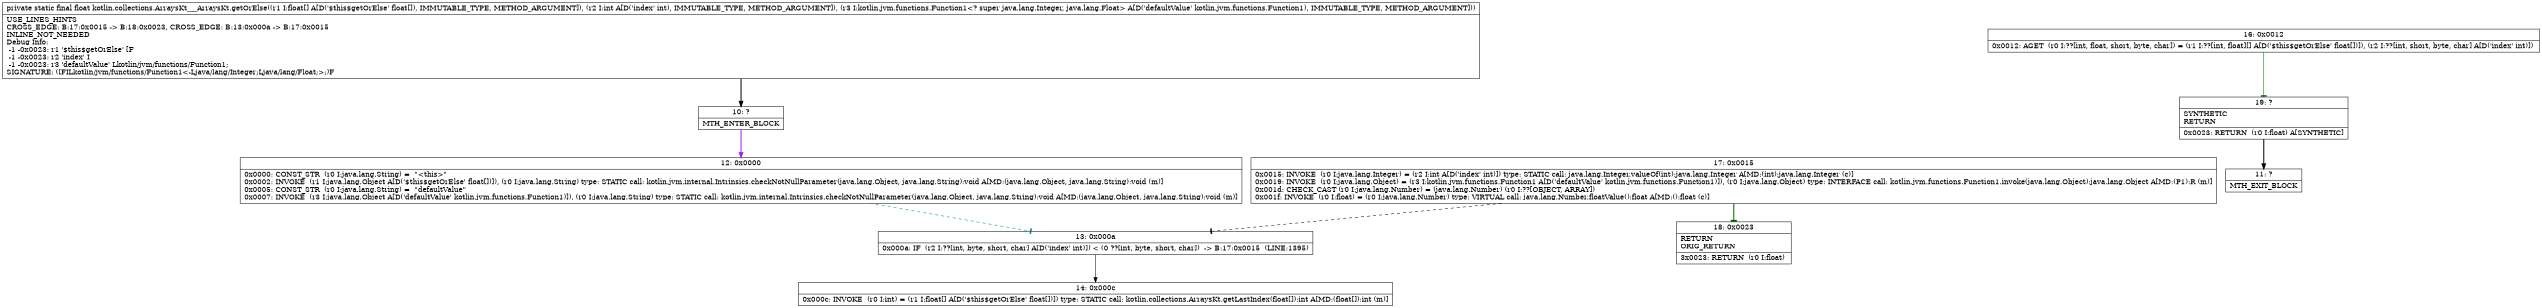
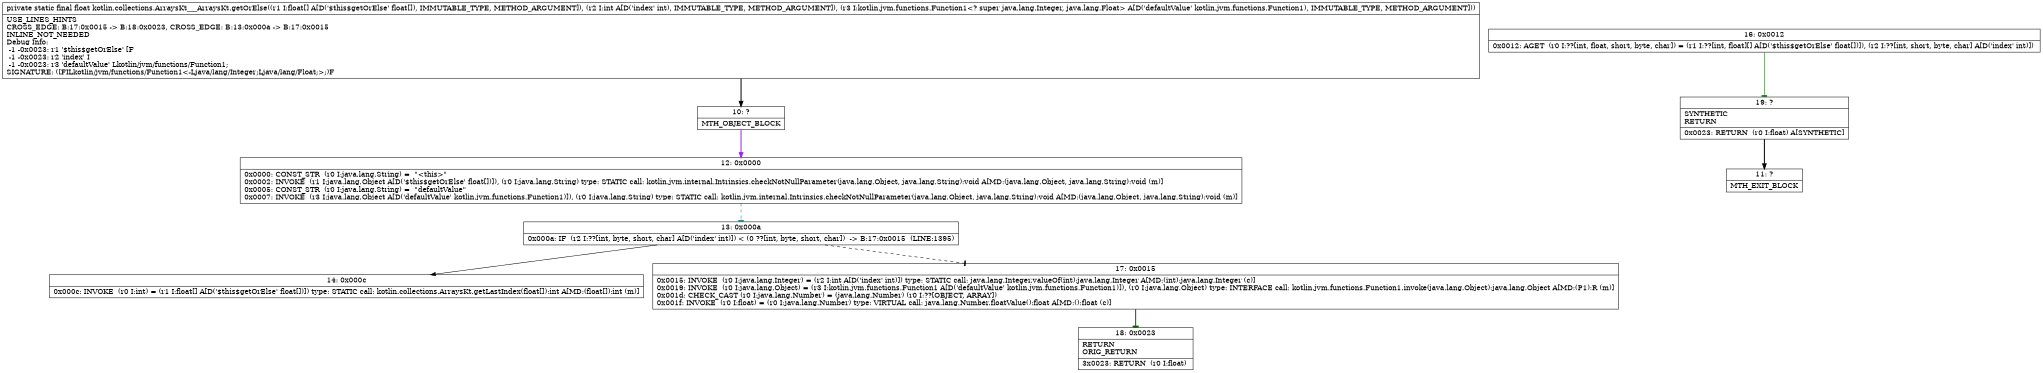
(741, 124) -> (741, 124)
(1357, 217) -> (894, 254)
